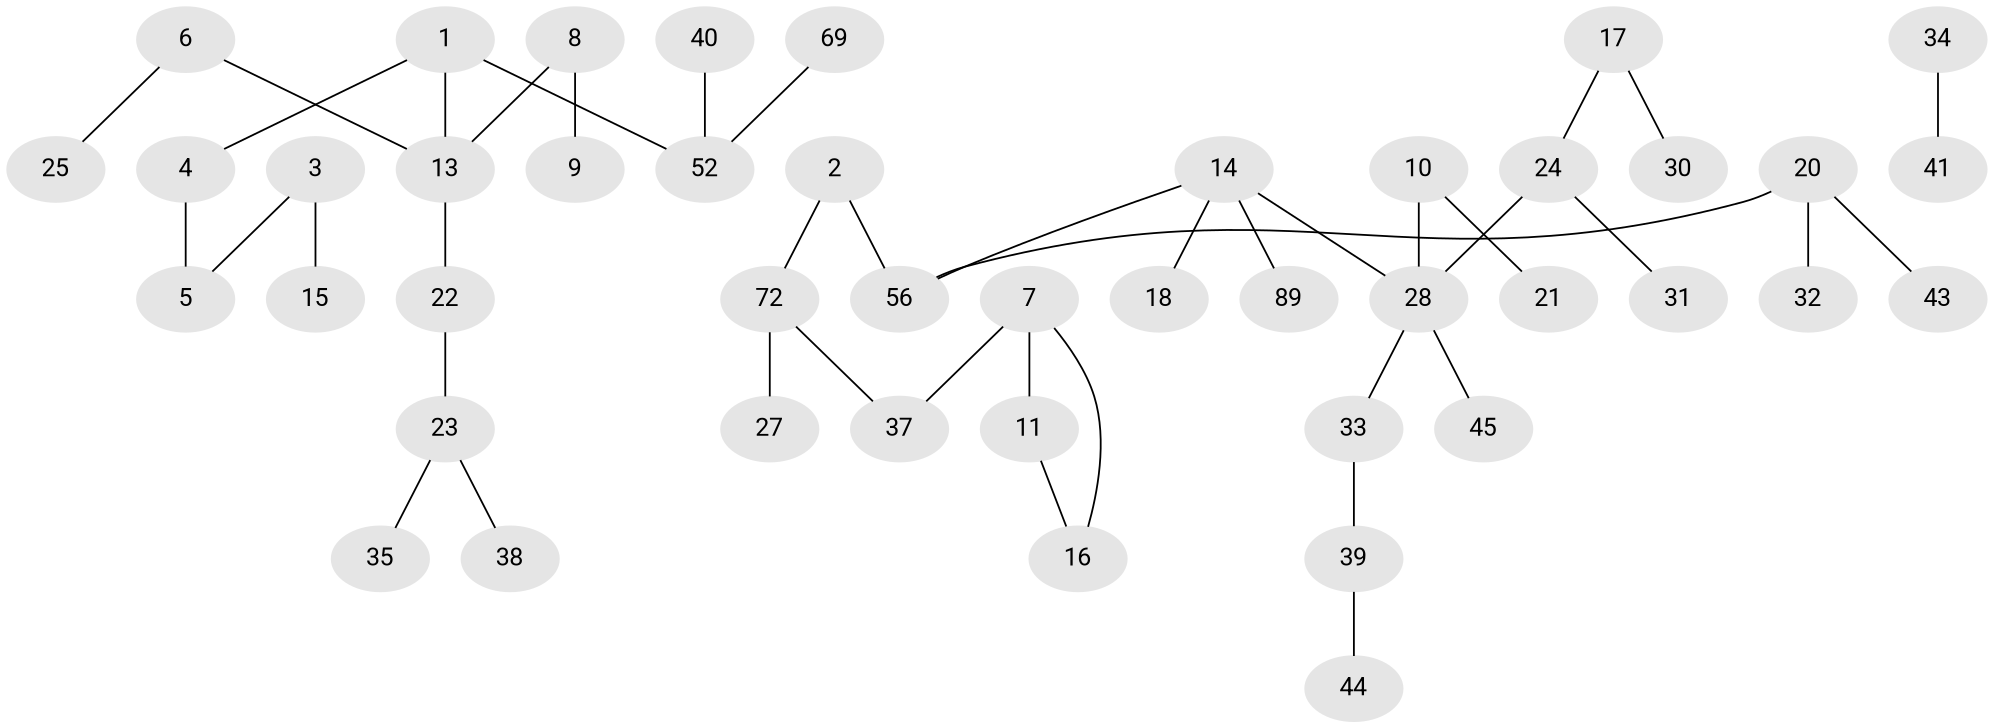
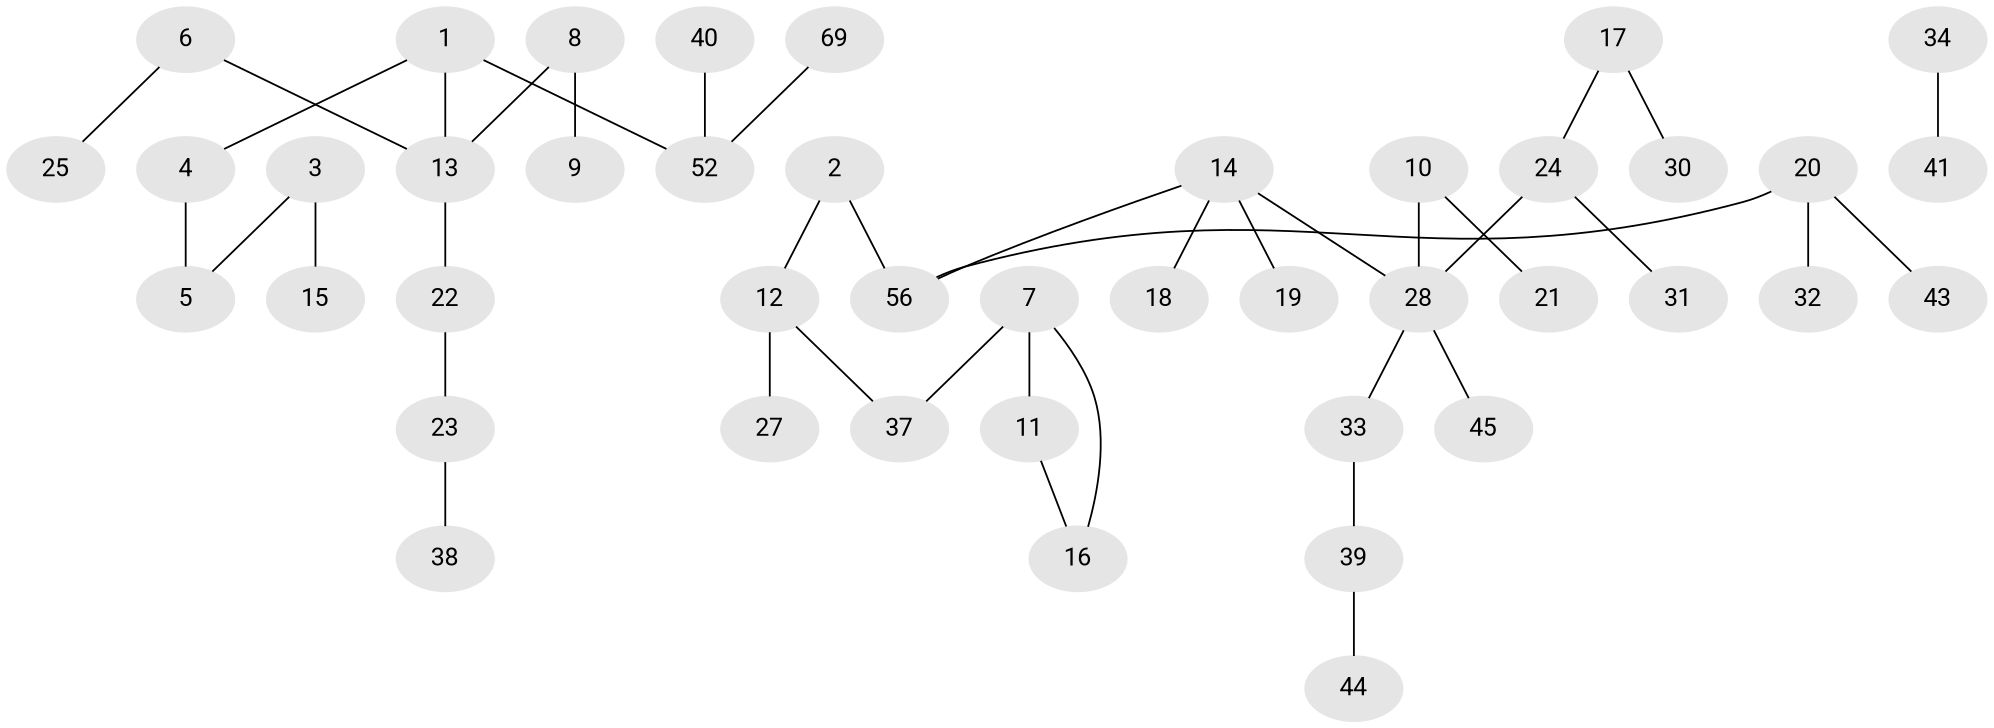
(770, 299) -> (770, 299)
(1289, 299) -> (1289, 299)
(380, 559) -> none
